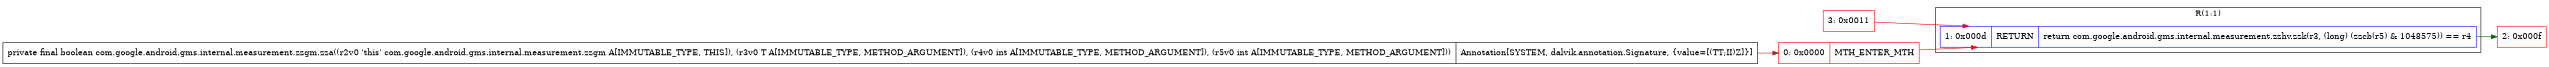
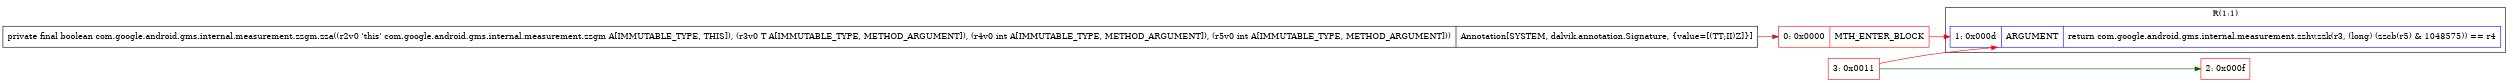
(2015, 36) -> (2032, 36)
(2485, 37) -> (2037, 69)
(1875, 53) -> (1880, 36)
